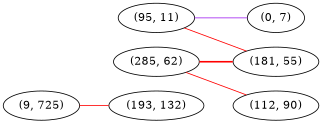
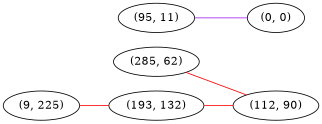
(276, 18) -> (276, 18)
(276, 62) -> none
(41, 106) -> (41, 106)
none -> (219, 106)
